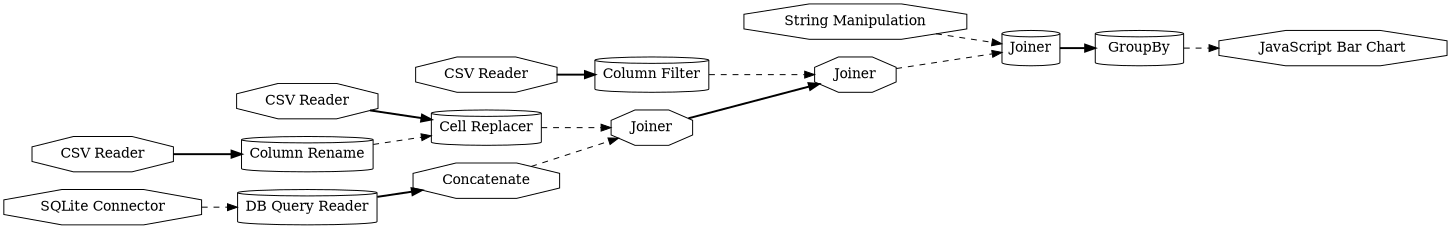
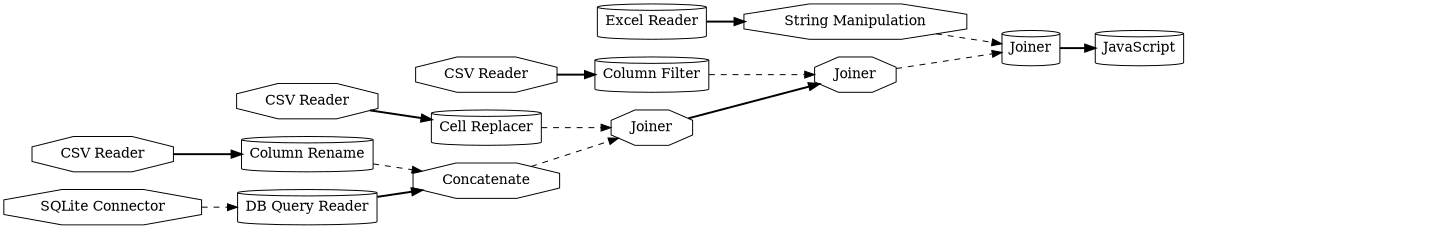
none -> (652, 22)
(1139, 48) -> (1139, 48)
(1333, 48) -> none
(397, 141) -> (393, 167)
